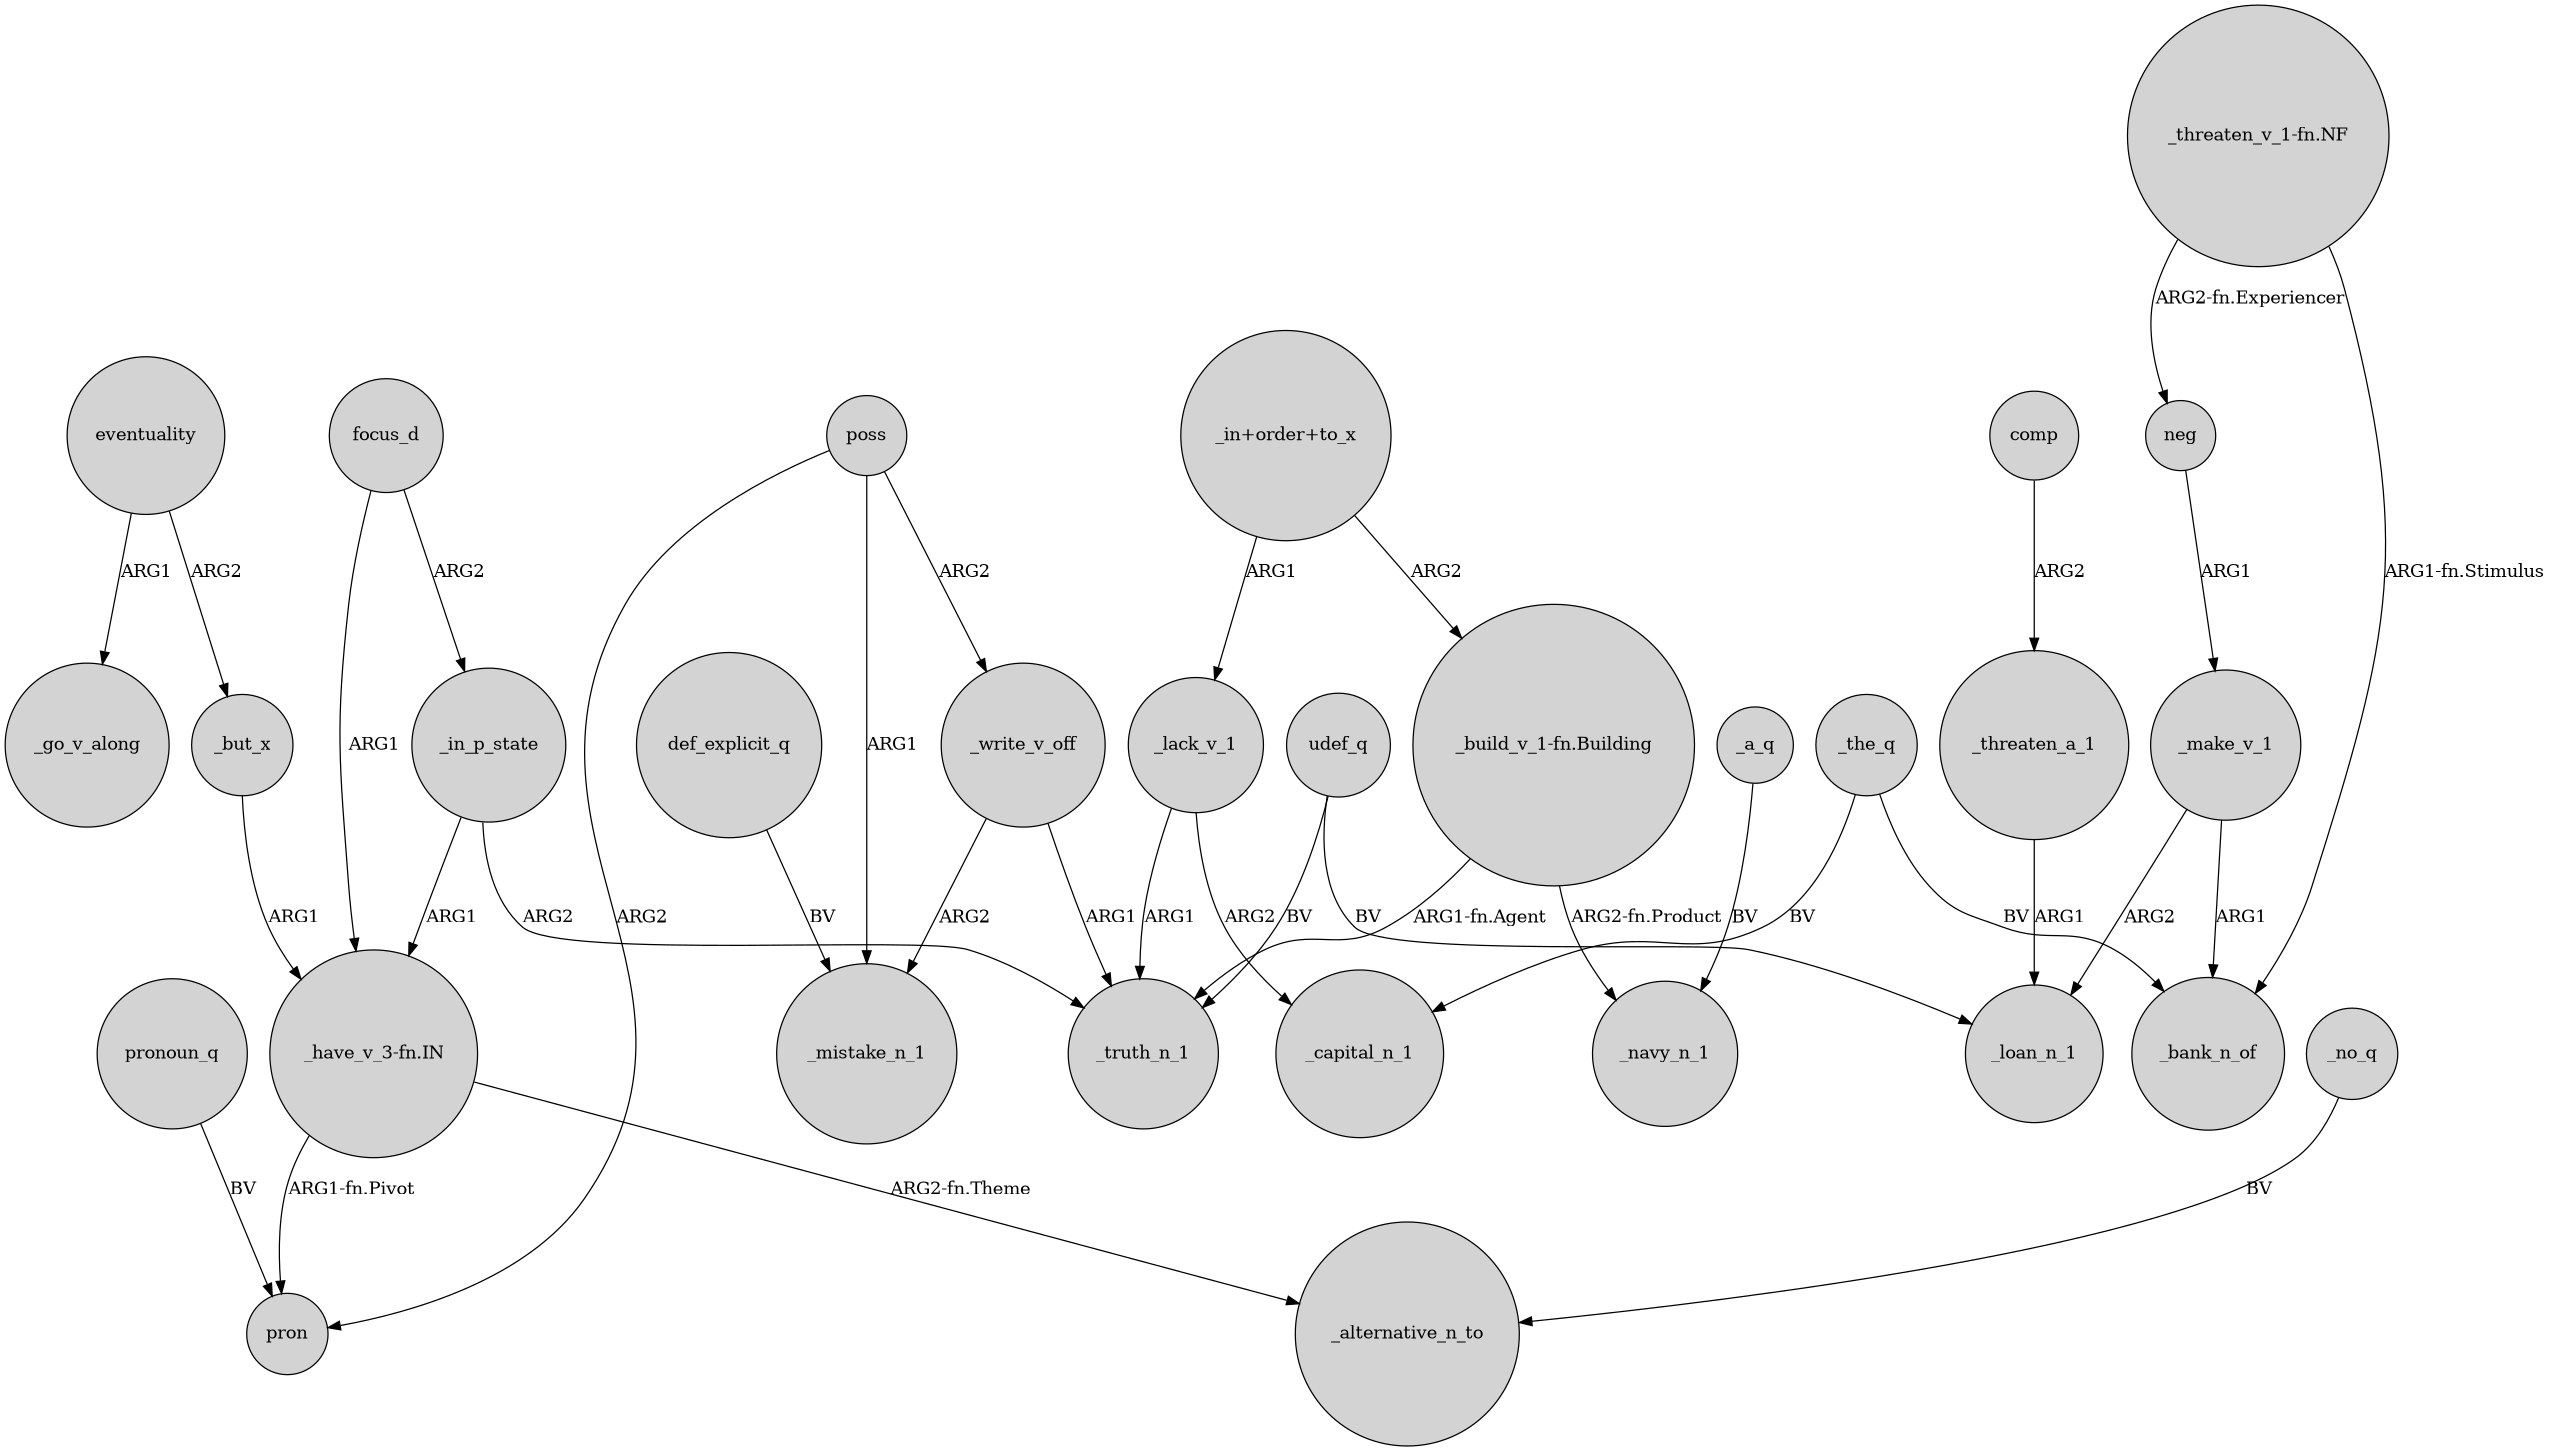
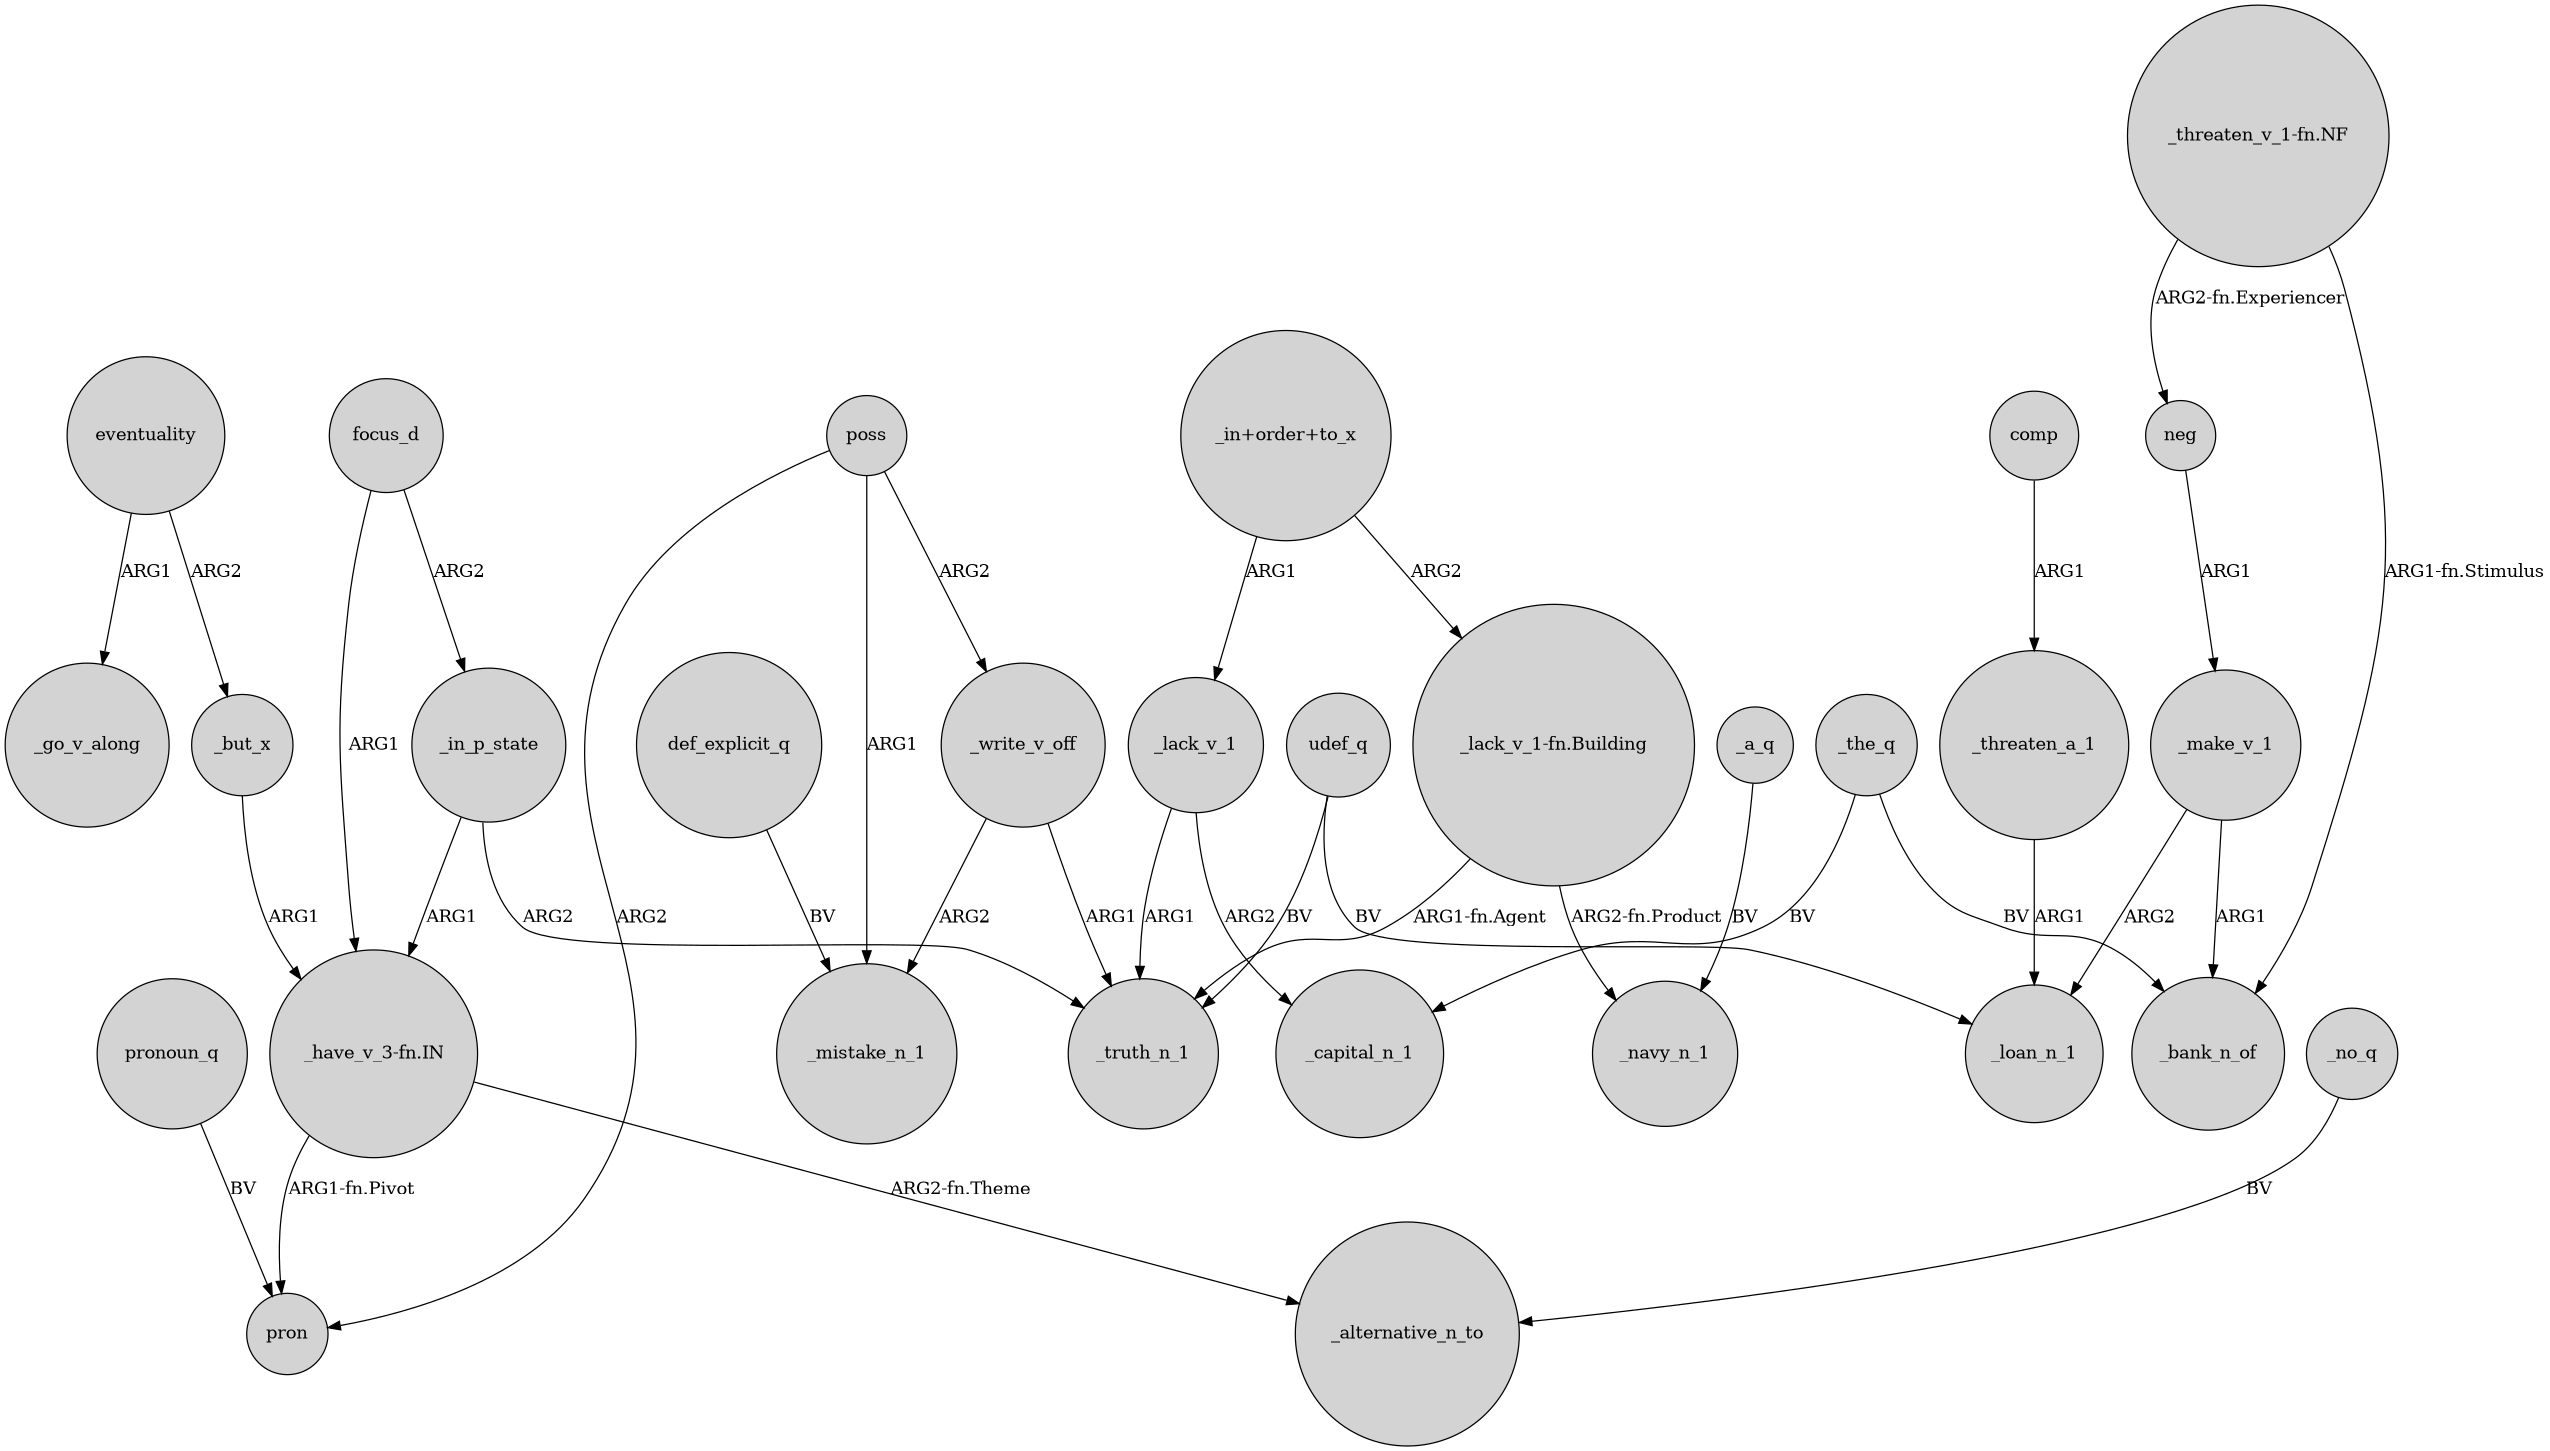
(2060, 572) -> (2060, 572)
(1554, 745) -> (1554, 745)
